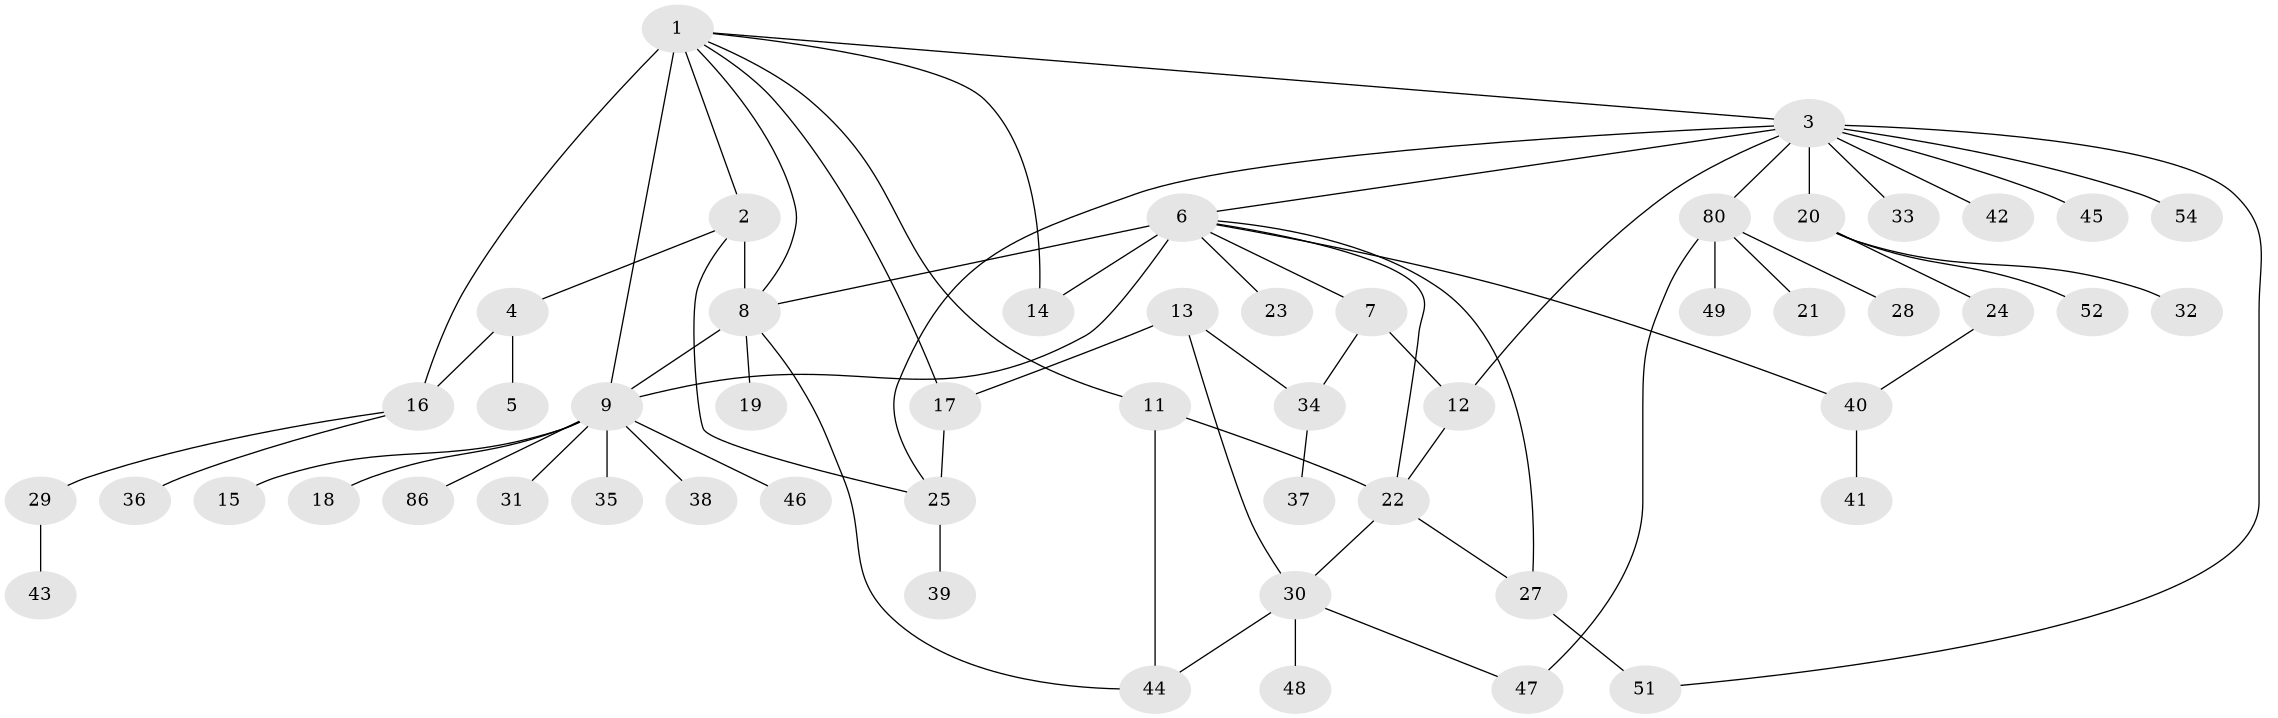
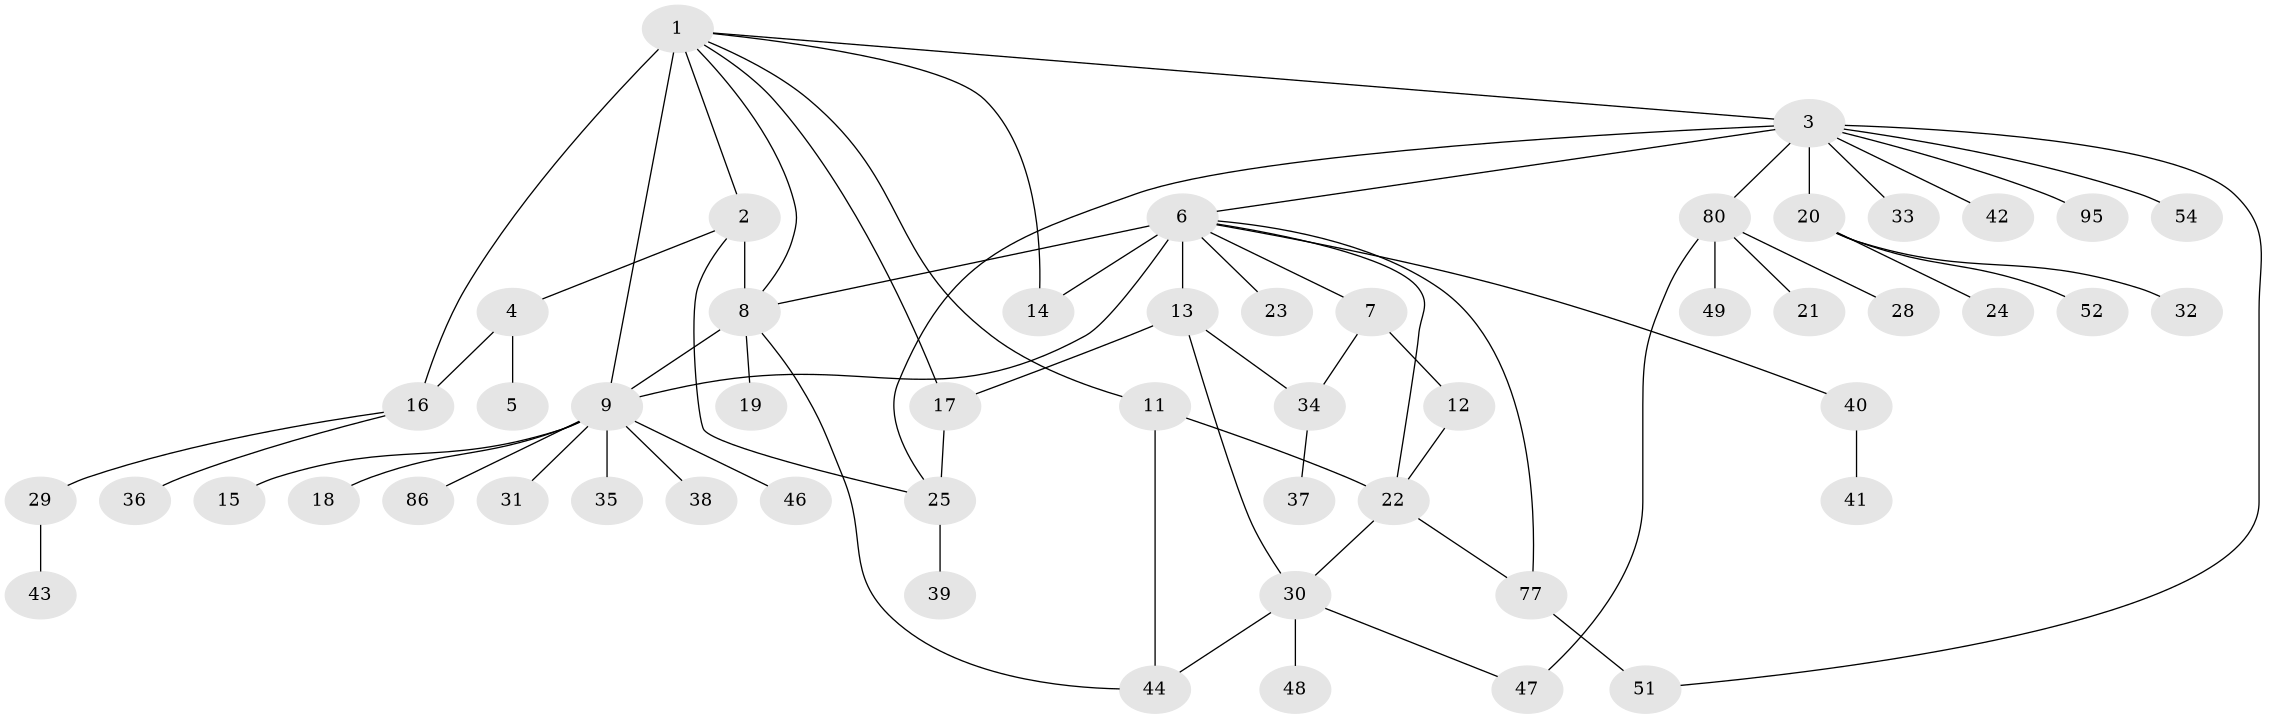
(2093, 218) -> (2093, 218)
(1611, 240) -> none
none -> (1183, 265)
(1927, 359) -> none
(1531, 595) -> (1531, 595)
